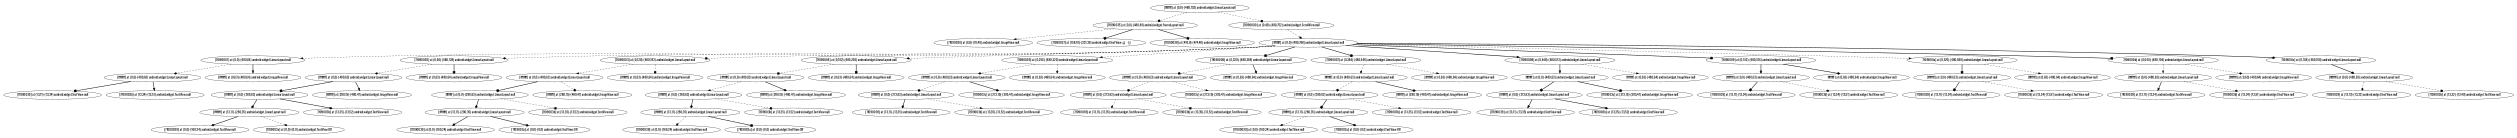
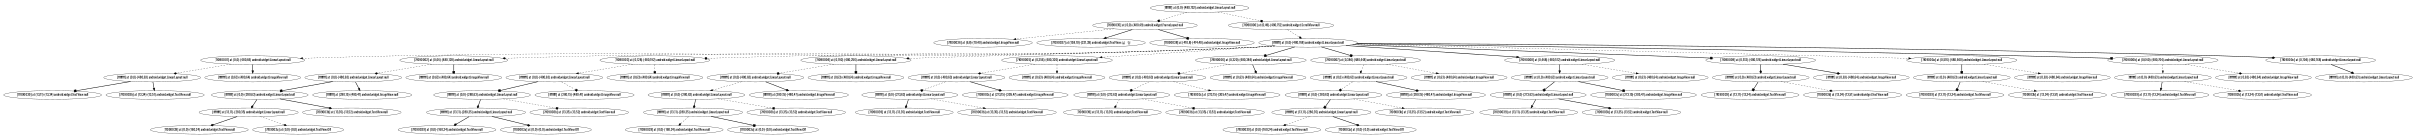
(1119, 34) -> (1119, 34)
(2362, 95) -> none
(2465, 95) -> none
